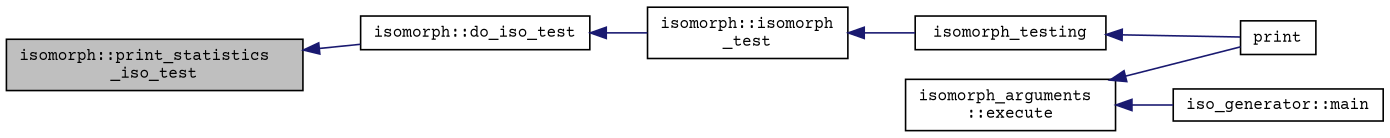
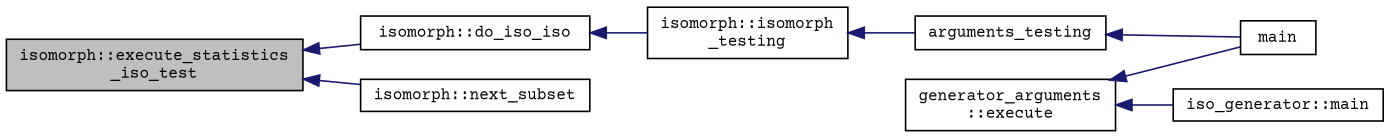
(475, 33) -> (475, 33)
(748, 33) -> (748, 33)
(1011, 33) -> (1011, 33)
(1278, 38) -> (1278, 38)
(155, 65) -> (155, 65)
none -> (475, 95)
(1011, 105) -> (1011, 105)
